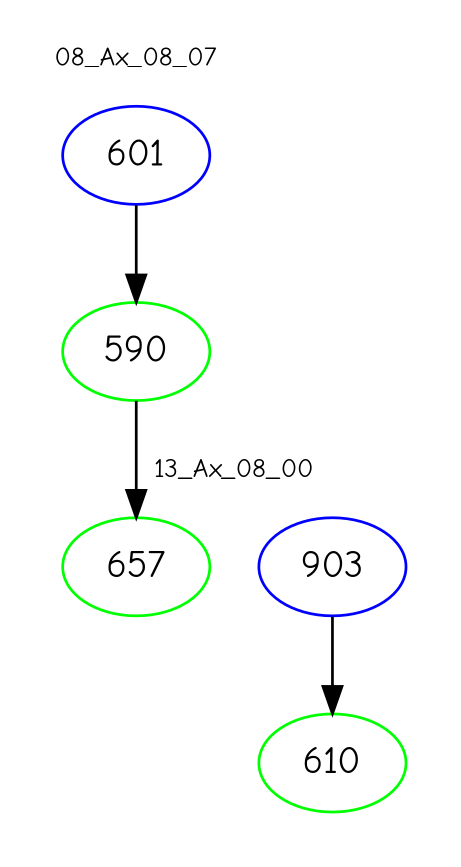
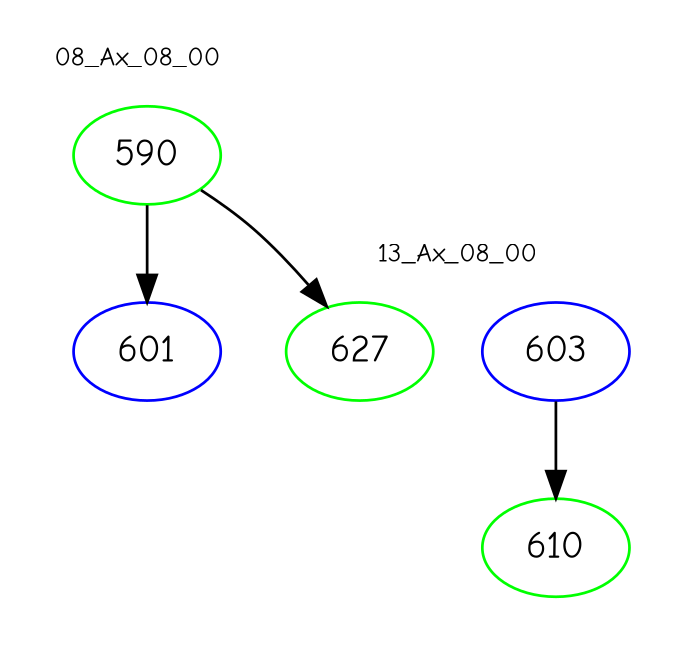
(136, 59) -> (138, 59)
(136, 240) -> (147, 240)
(136, 567) -> (360, 352)
(332, 567) -> (556, 352)
